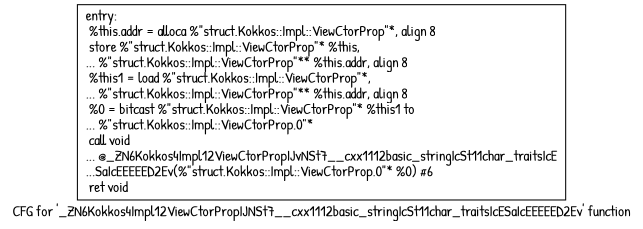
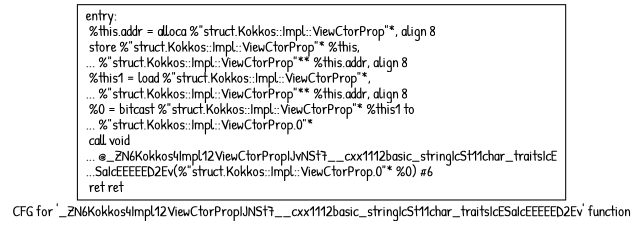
(107, 188) -> (105, 188)
